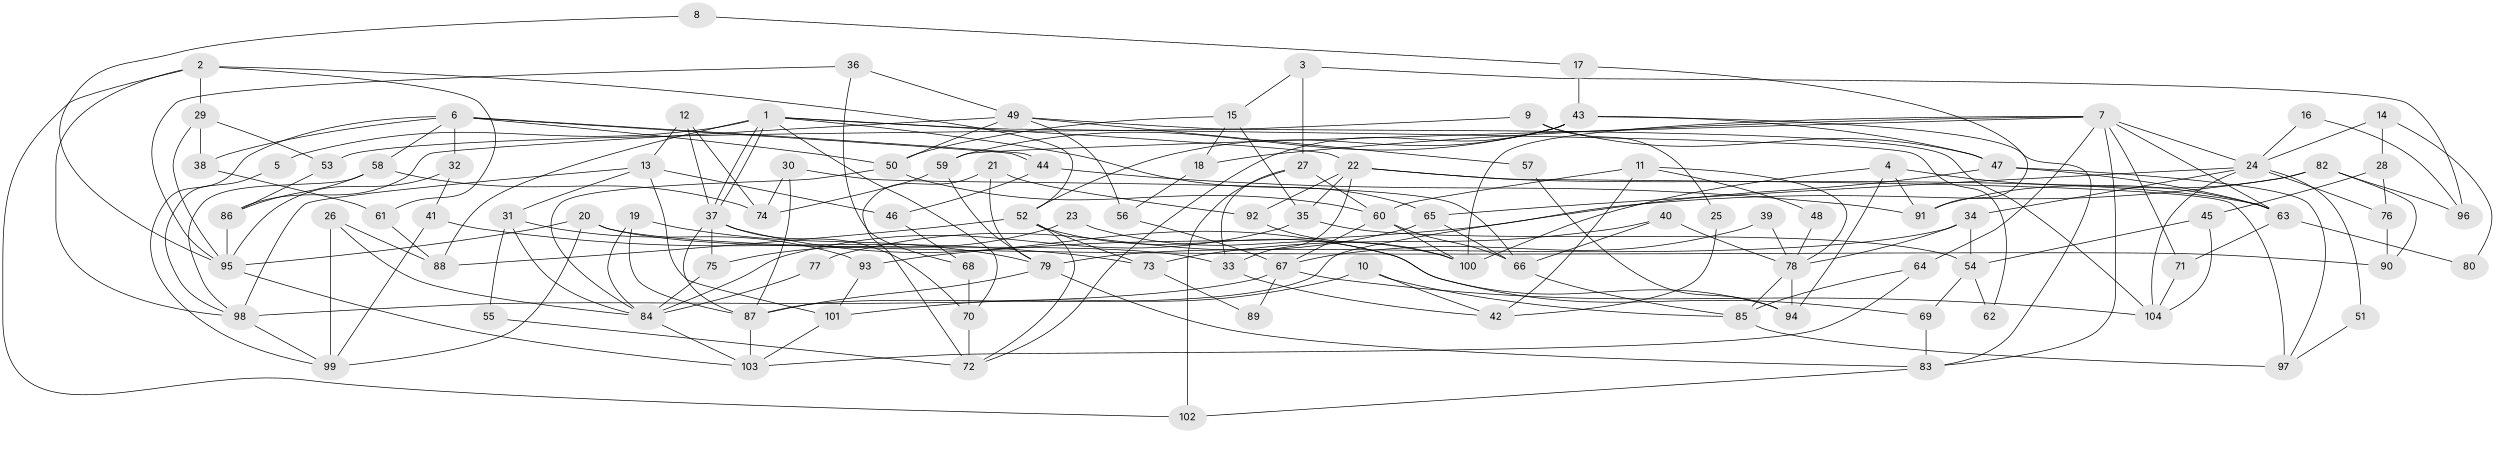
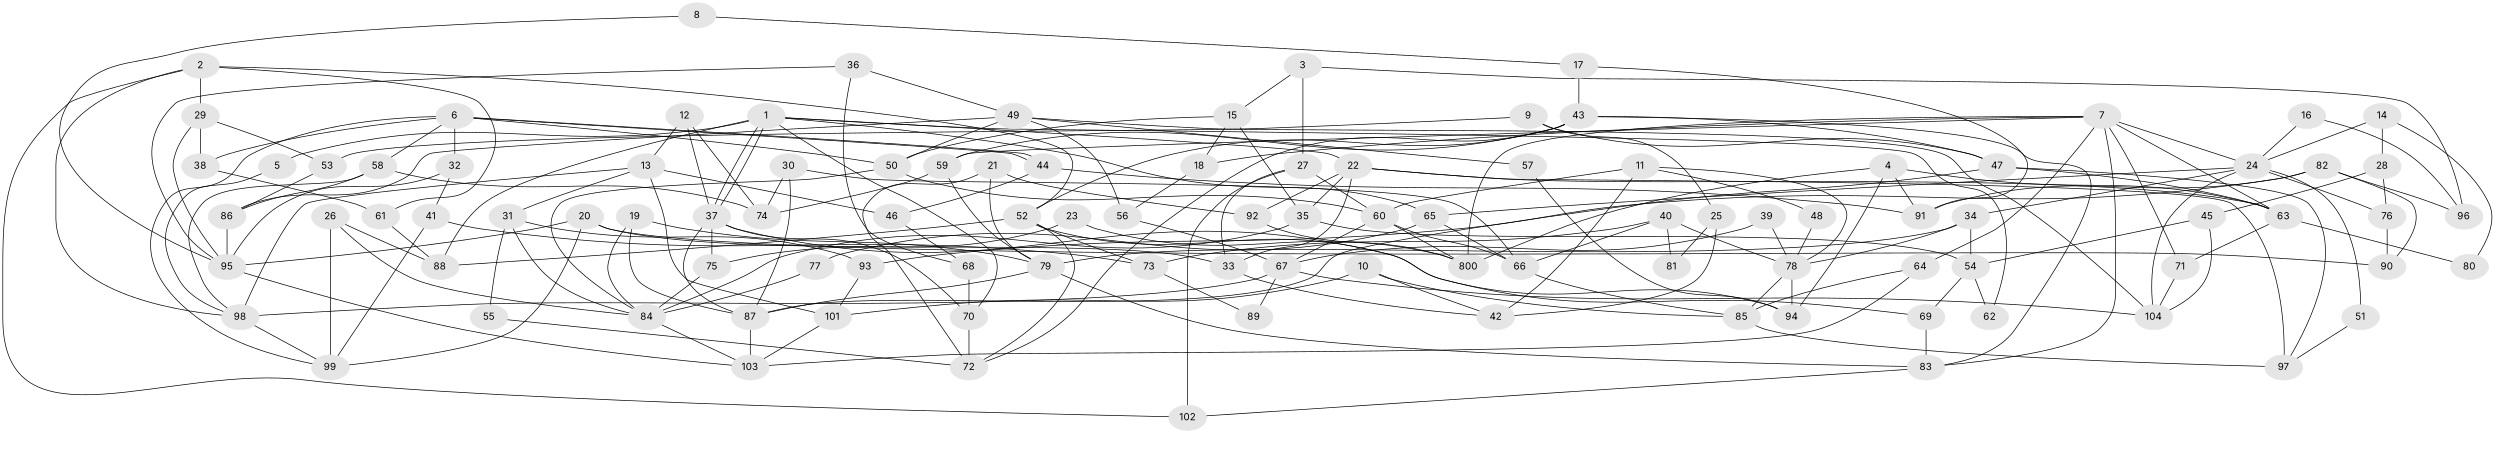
(1468, 267) -> (1468, 267)
none -> (1672, 267)
